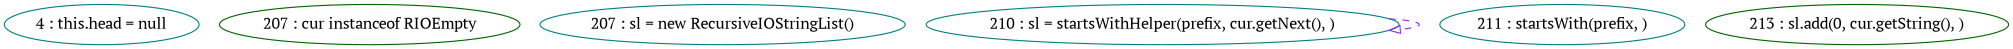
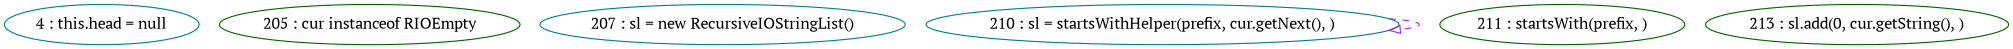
(370, 25) -> (370, 25)
(1562, 25) -> (1562, 25)
